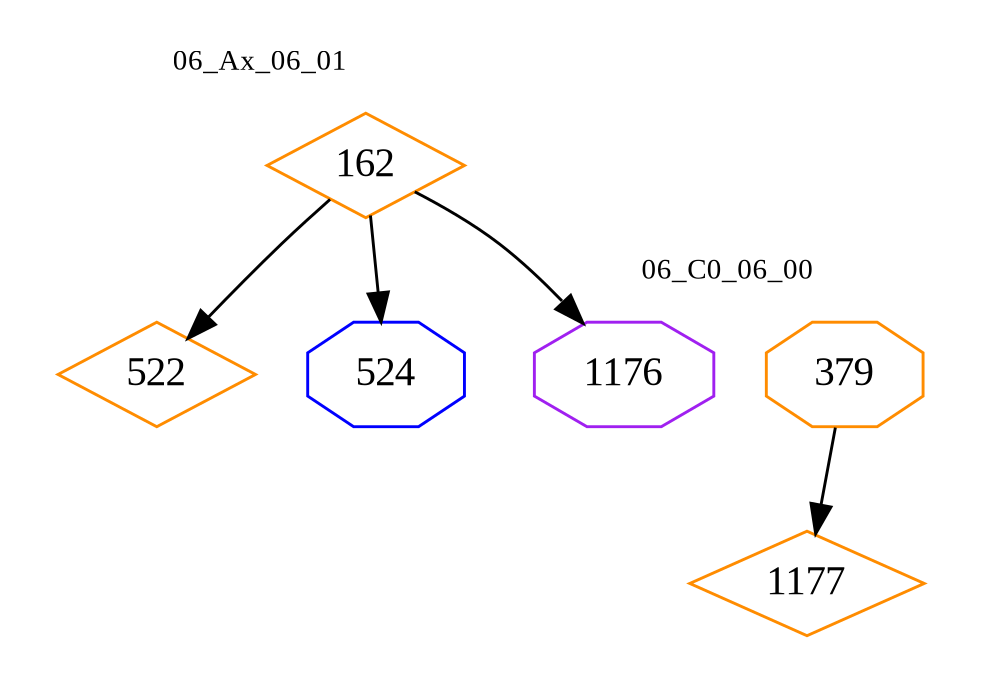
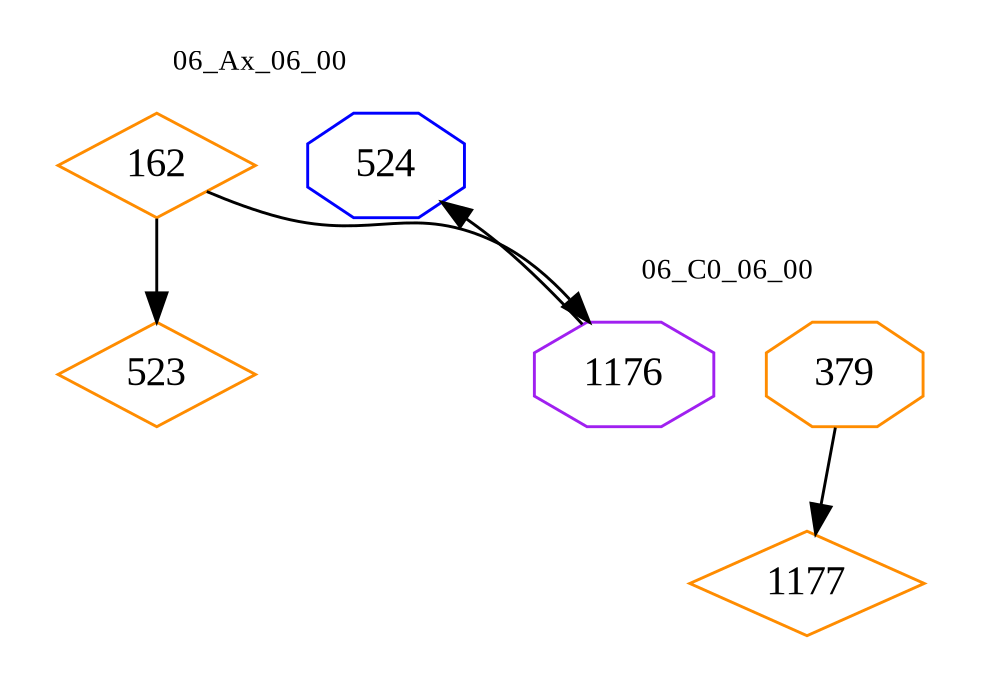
(261, 62) -> (261, 62)
(374, 254) -> (527, 268)
(157, 374) -> (157, 374)
